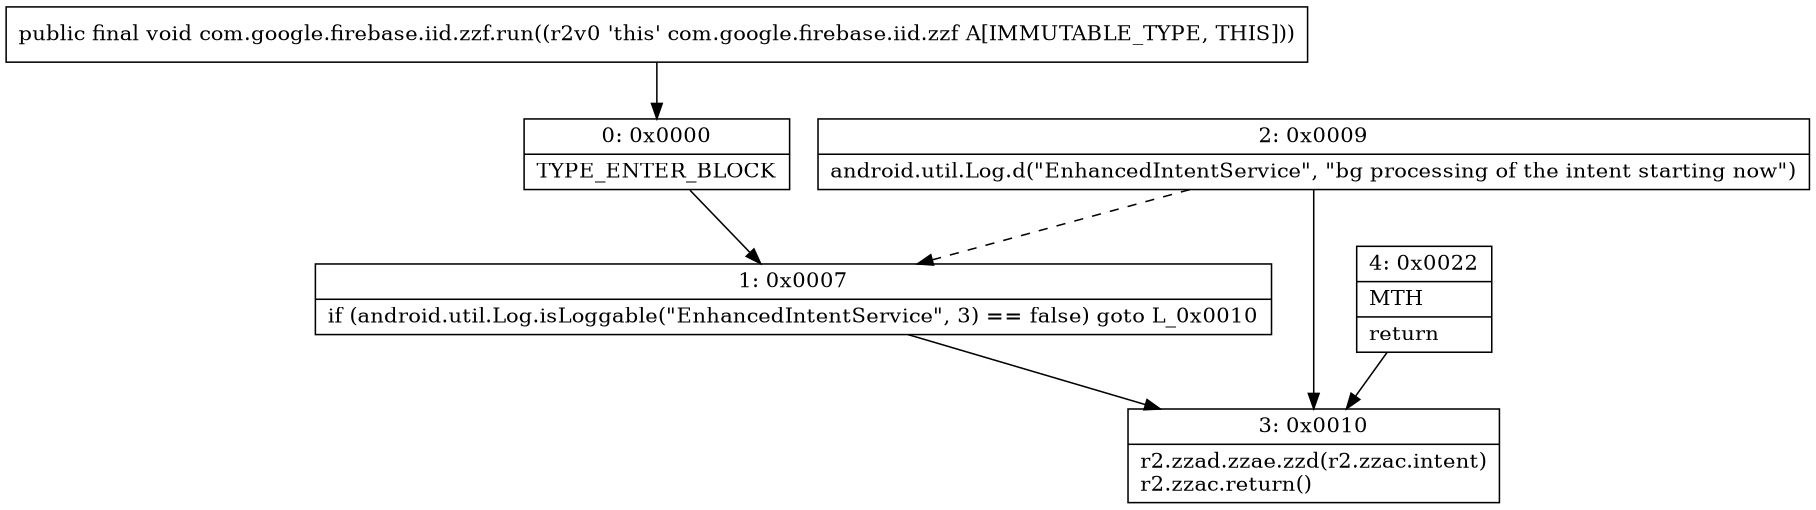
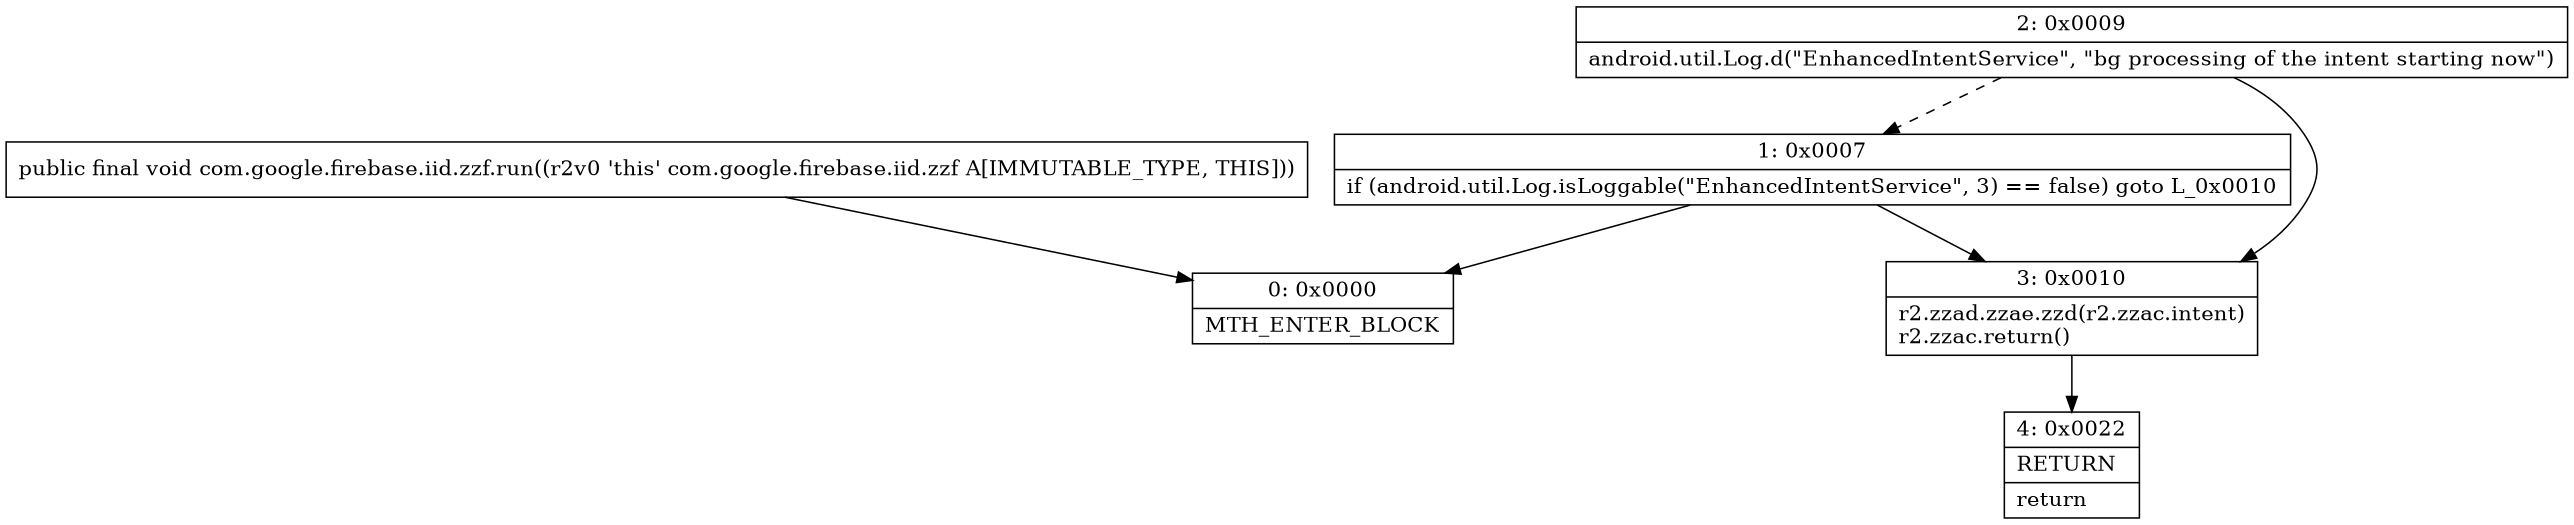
(657, 171) -> (1323, 325)
(720, 221) -> (1575, 237)
(1397, 299) -> (2067, 464)
(1371, 374) -> (2072, 376)
